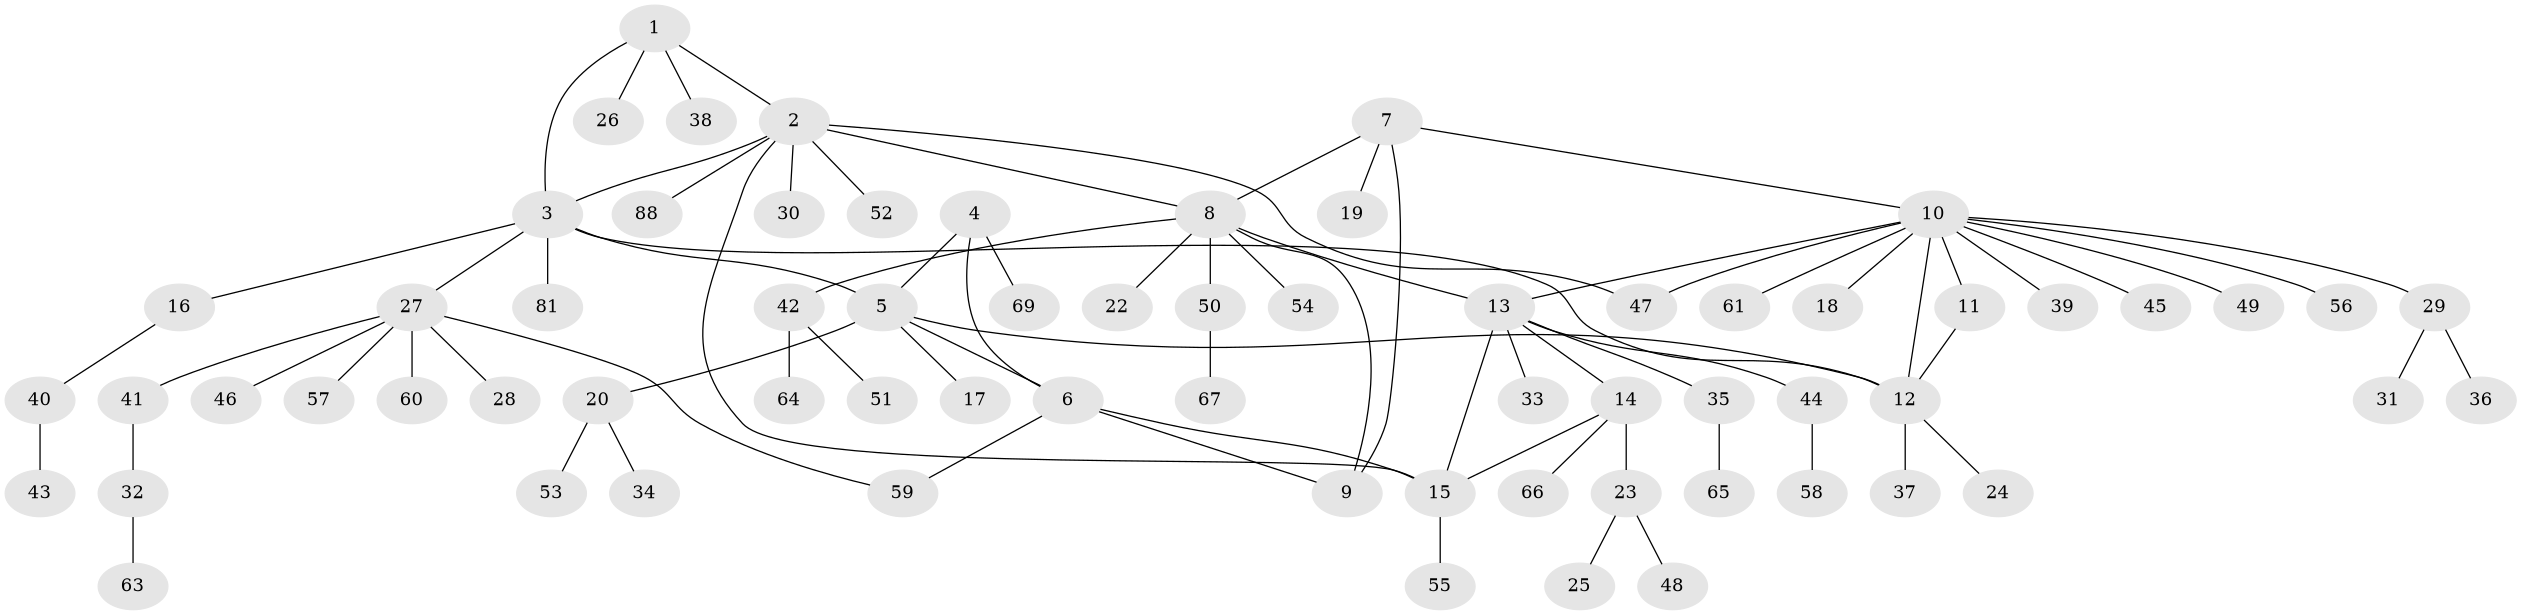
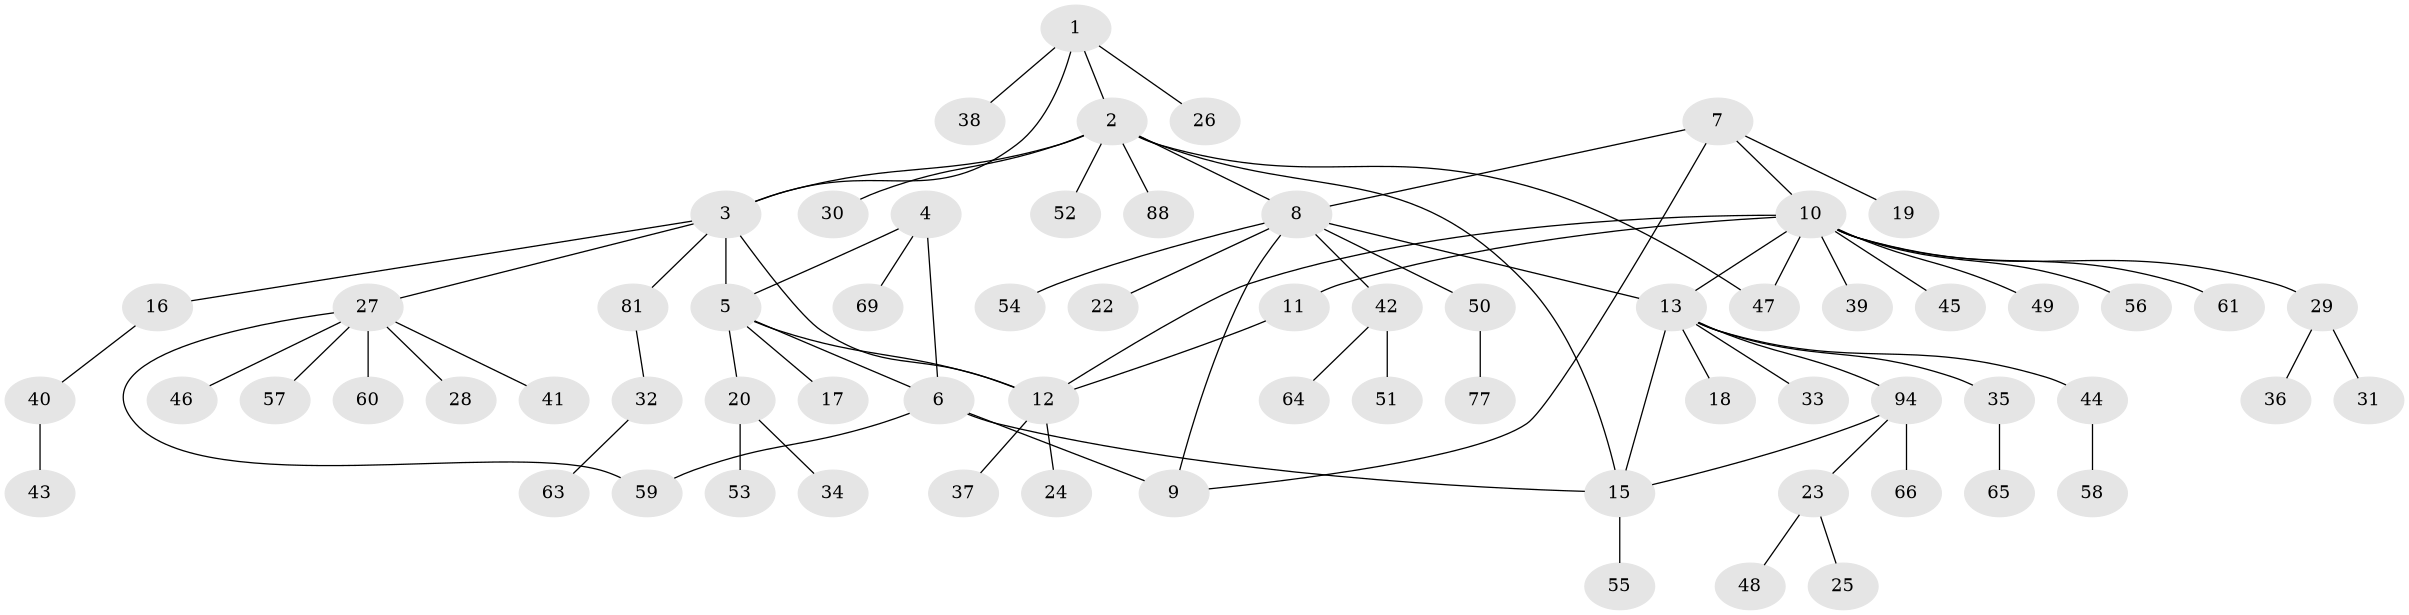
(1880, 261) -> (1696, 354)
(1210, 400) -> (1480, 400)
(1626, 400) -> (1906, 400)
(133, 447) -> (640, 354)
